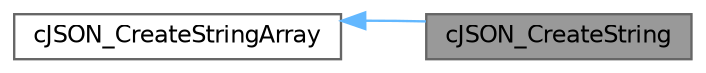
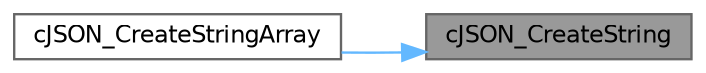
(396, 21) -> (372, 53)
